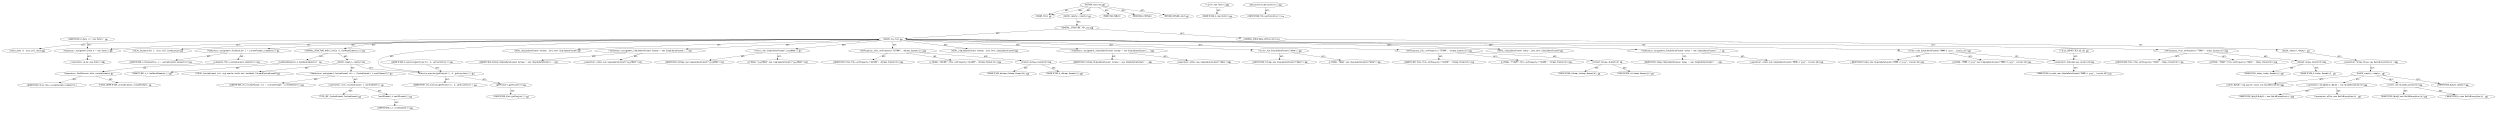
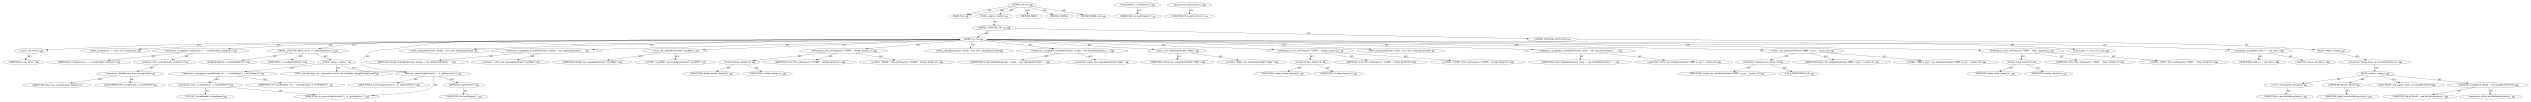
none -> (367, 42)
(87, 45) -> (2259, 56)
(2074, 56) -> (1780, 68)
(226, 68) -> (298, 56)
(433, 68) -> (411, 79)
(2404, 90) -> (2345, 90)
(375, 91) -> (270, 91)
